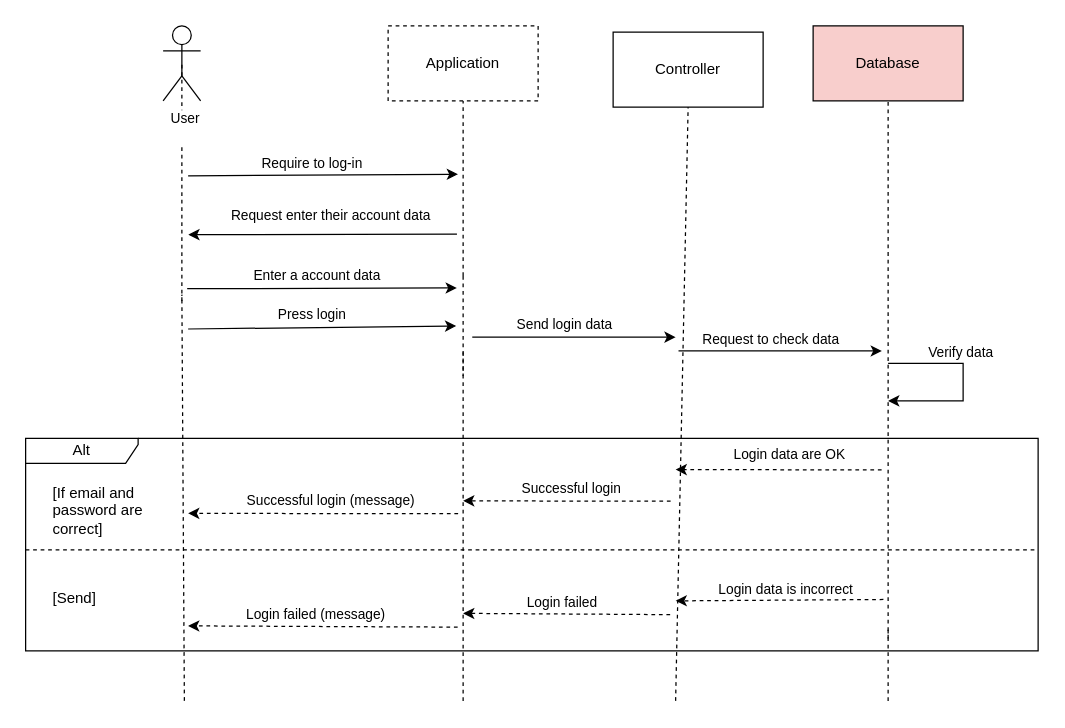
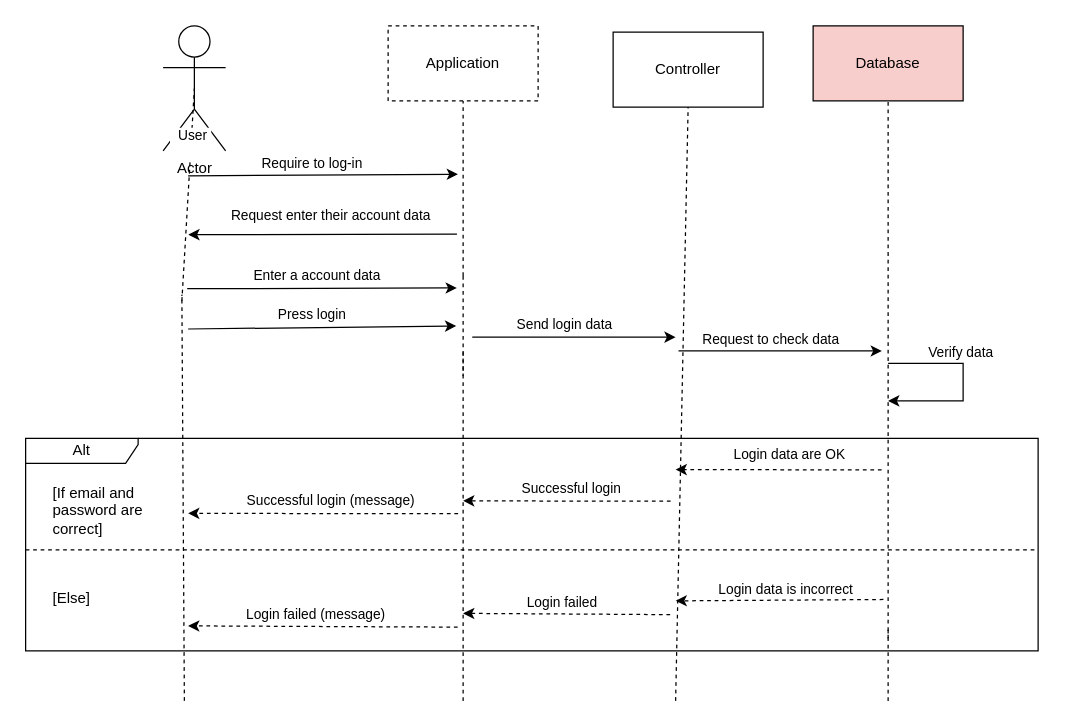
(182, 63) -> (194, 88)
(78, 598) -> (76, 598)
